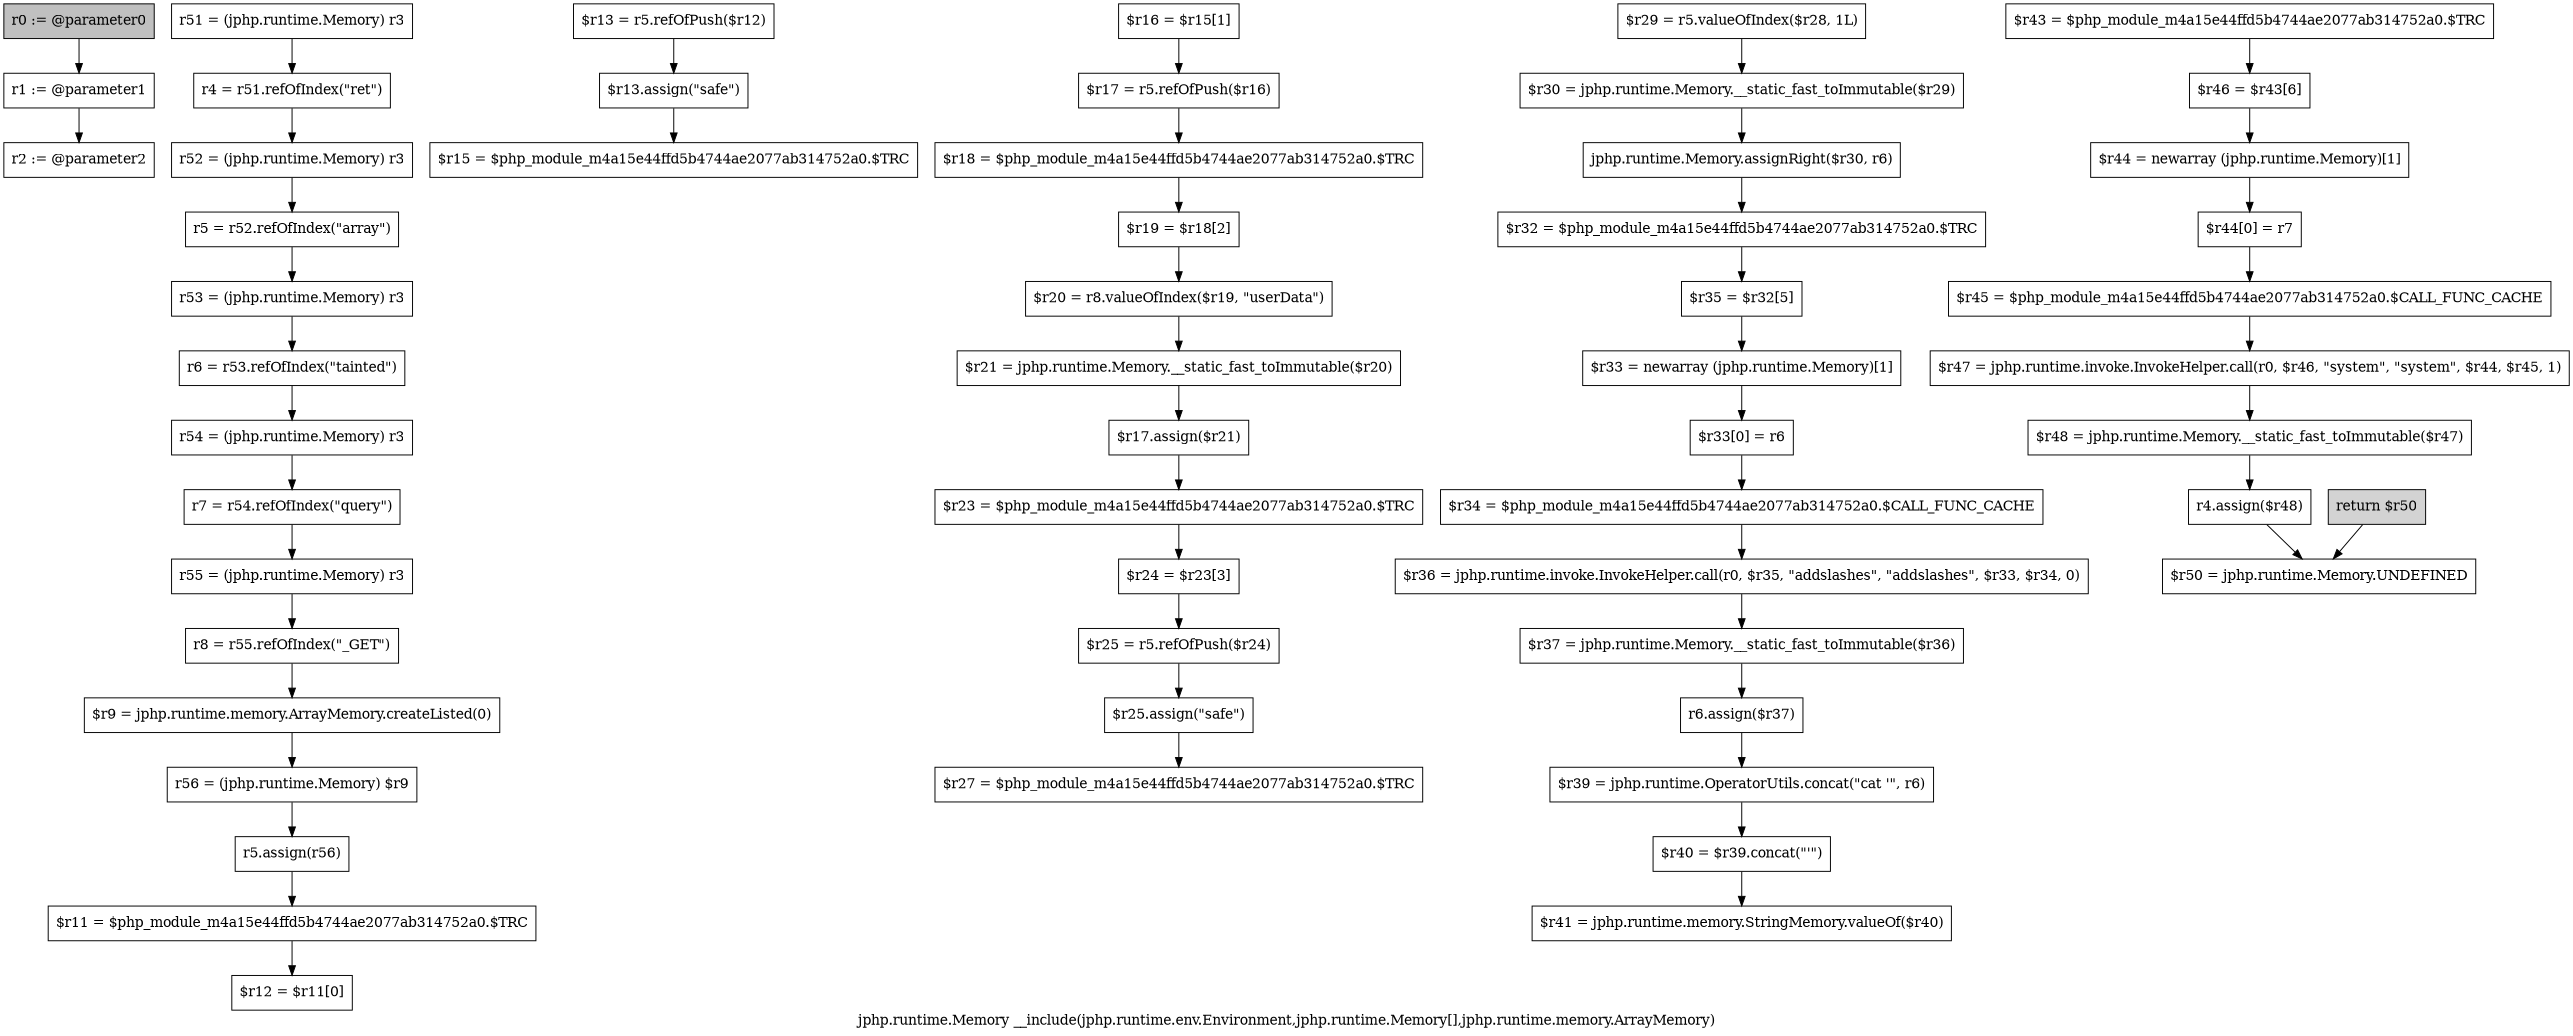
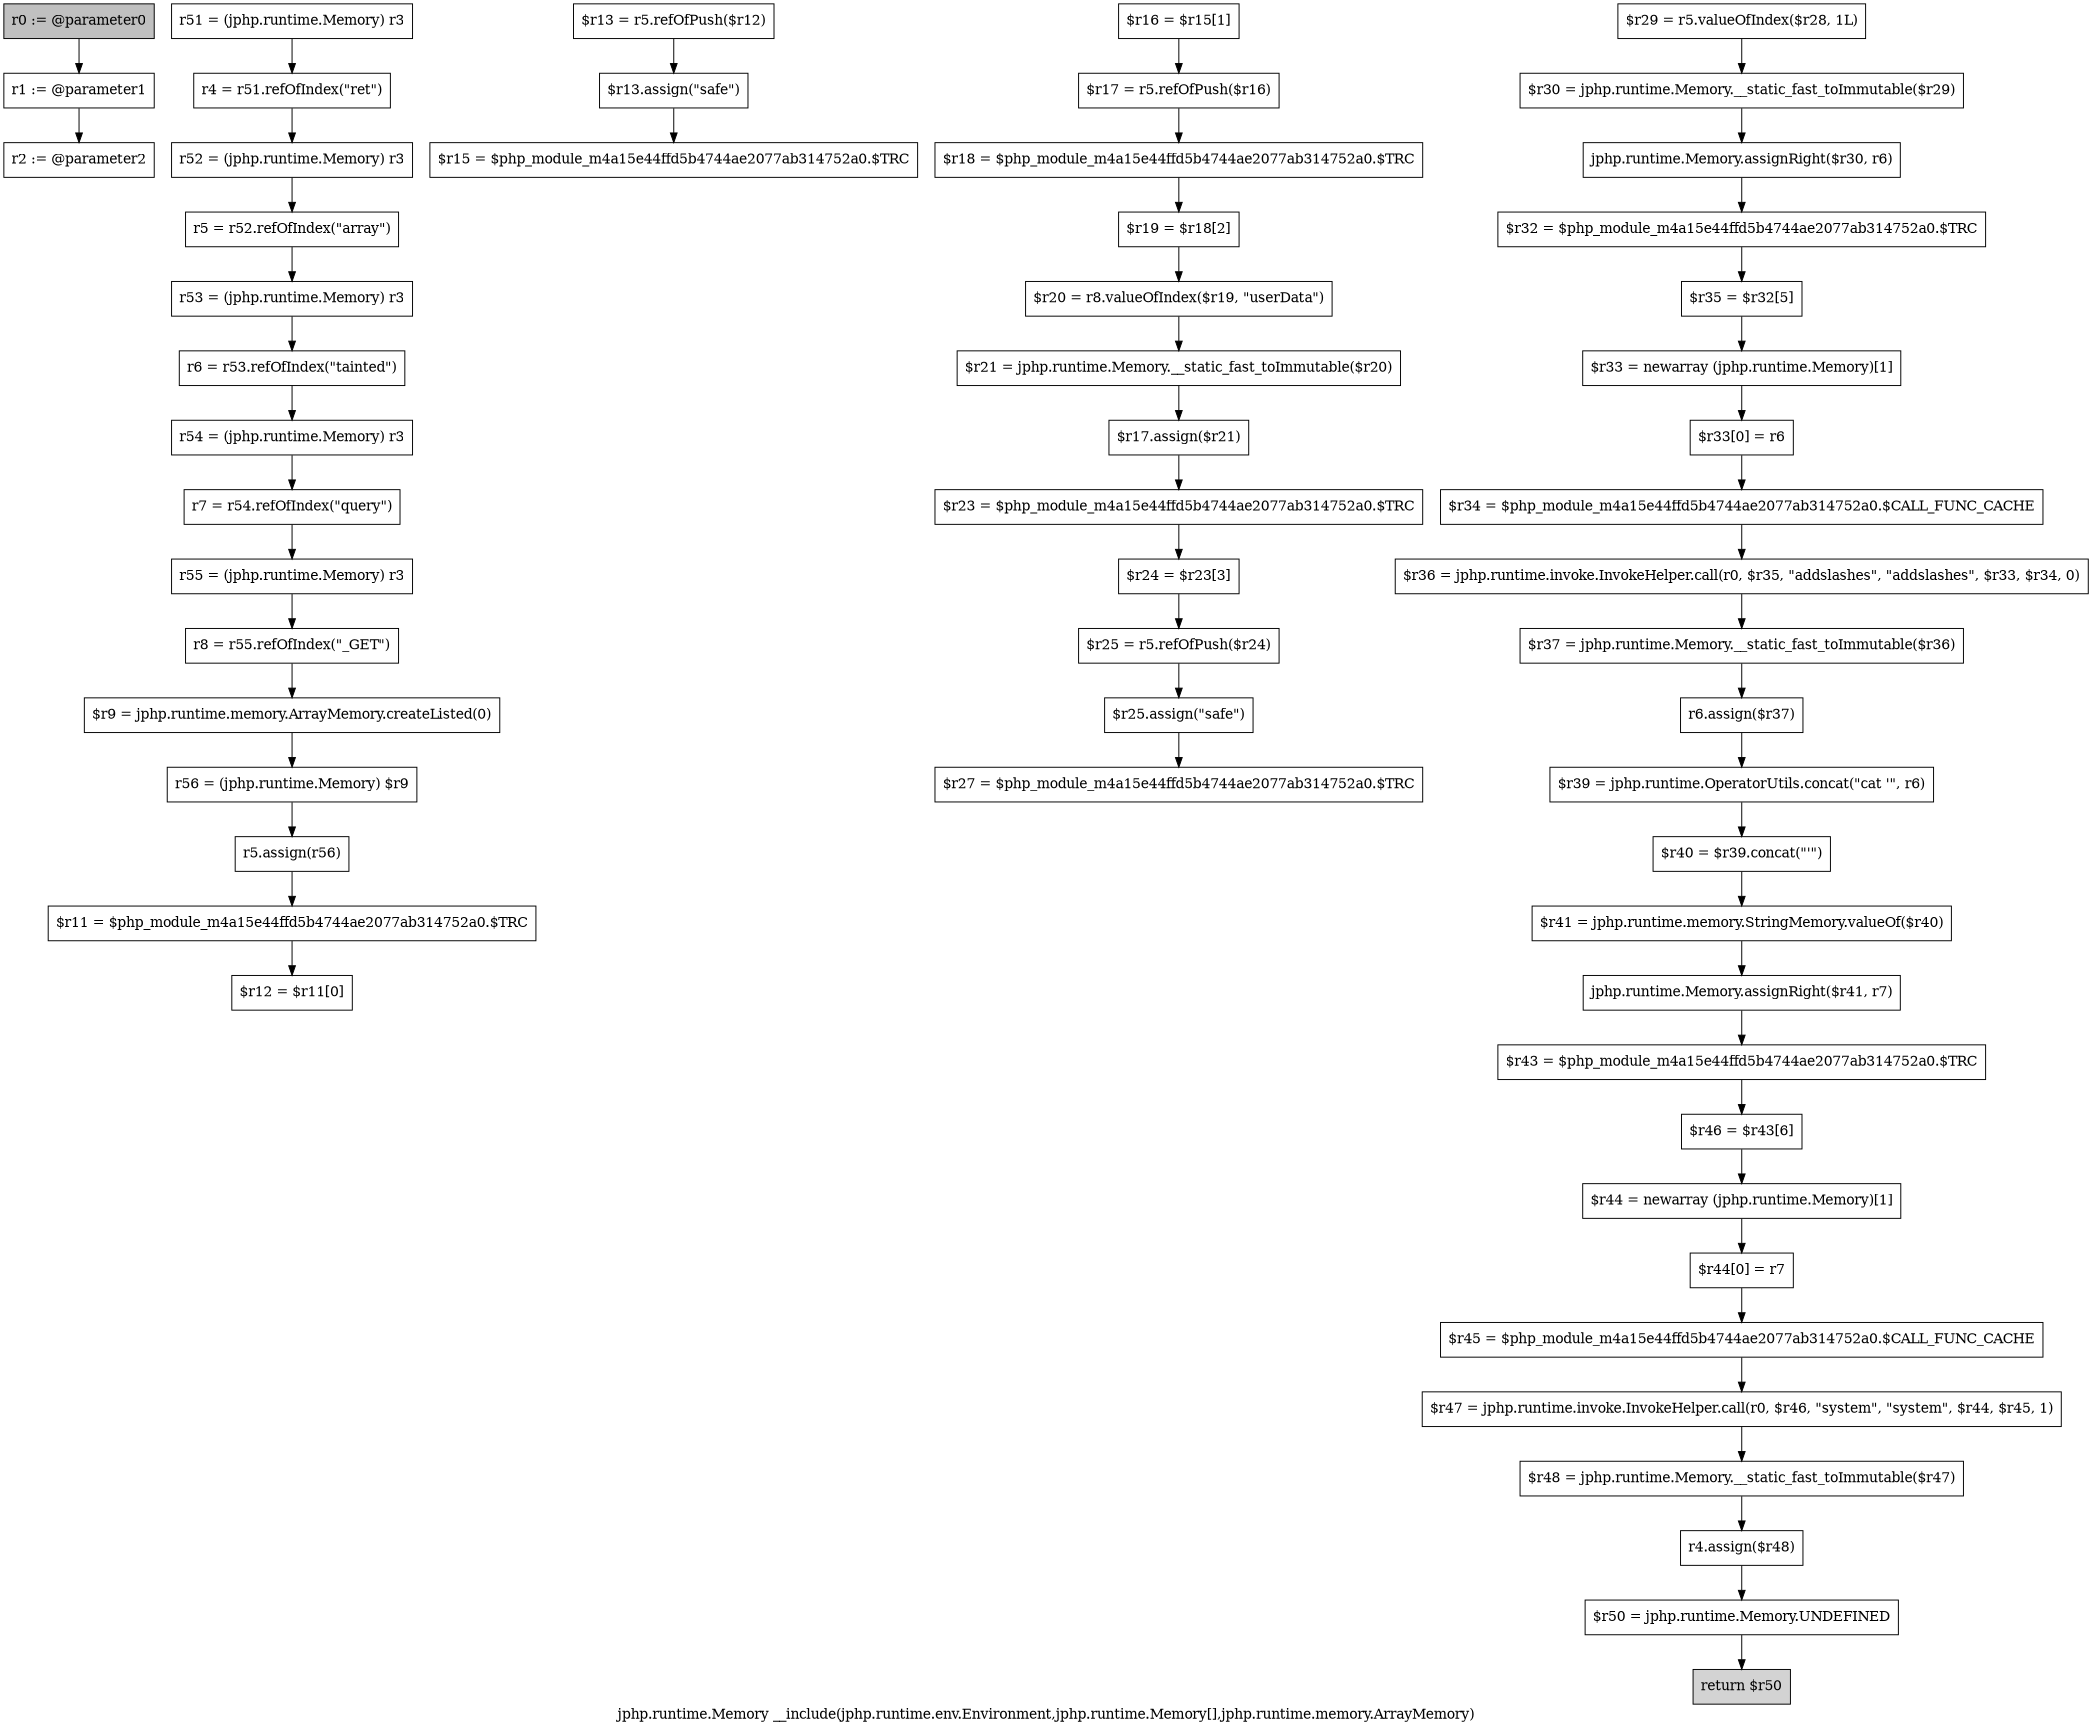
(2351, 538) -> (1742, 1647)
none -> (1742, 993)
